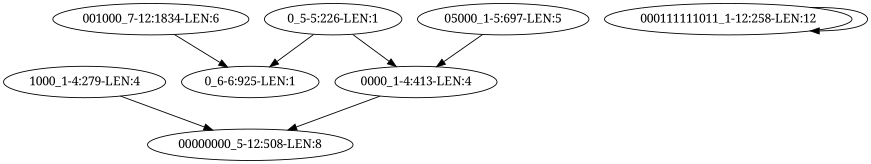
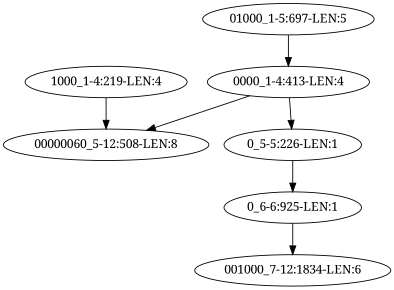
(503, 19) -> (288, 19)
(728, 19) -> none
(197, 48) -> (293, 235)
(371, 48) -> (290, 109)
(85, 82) -> (106, 82)
(250, 145) -> (106, 145)
